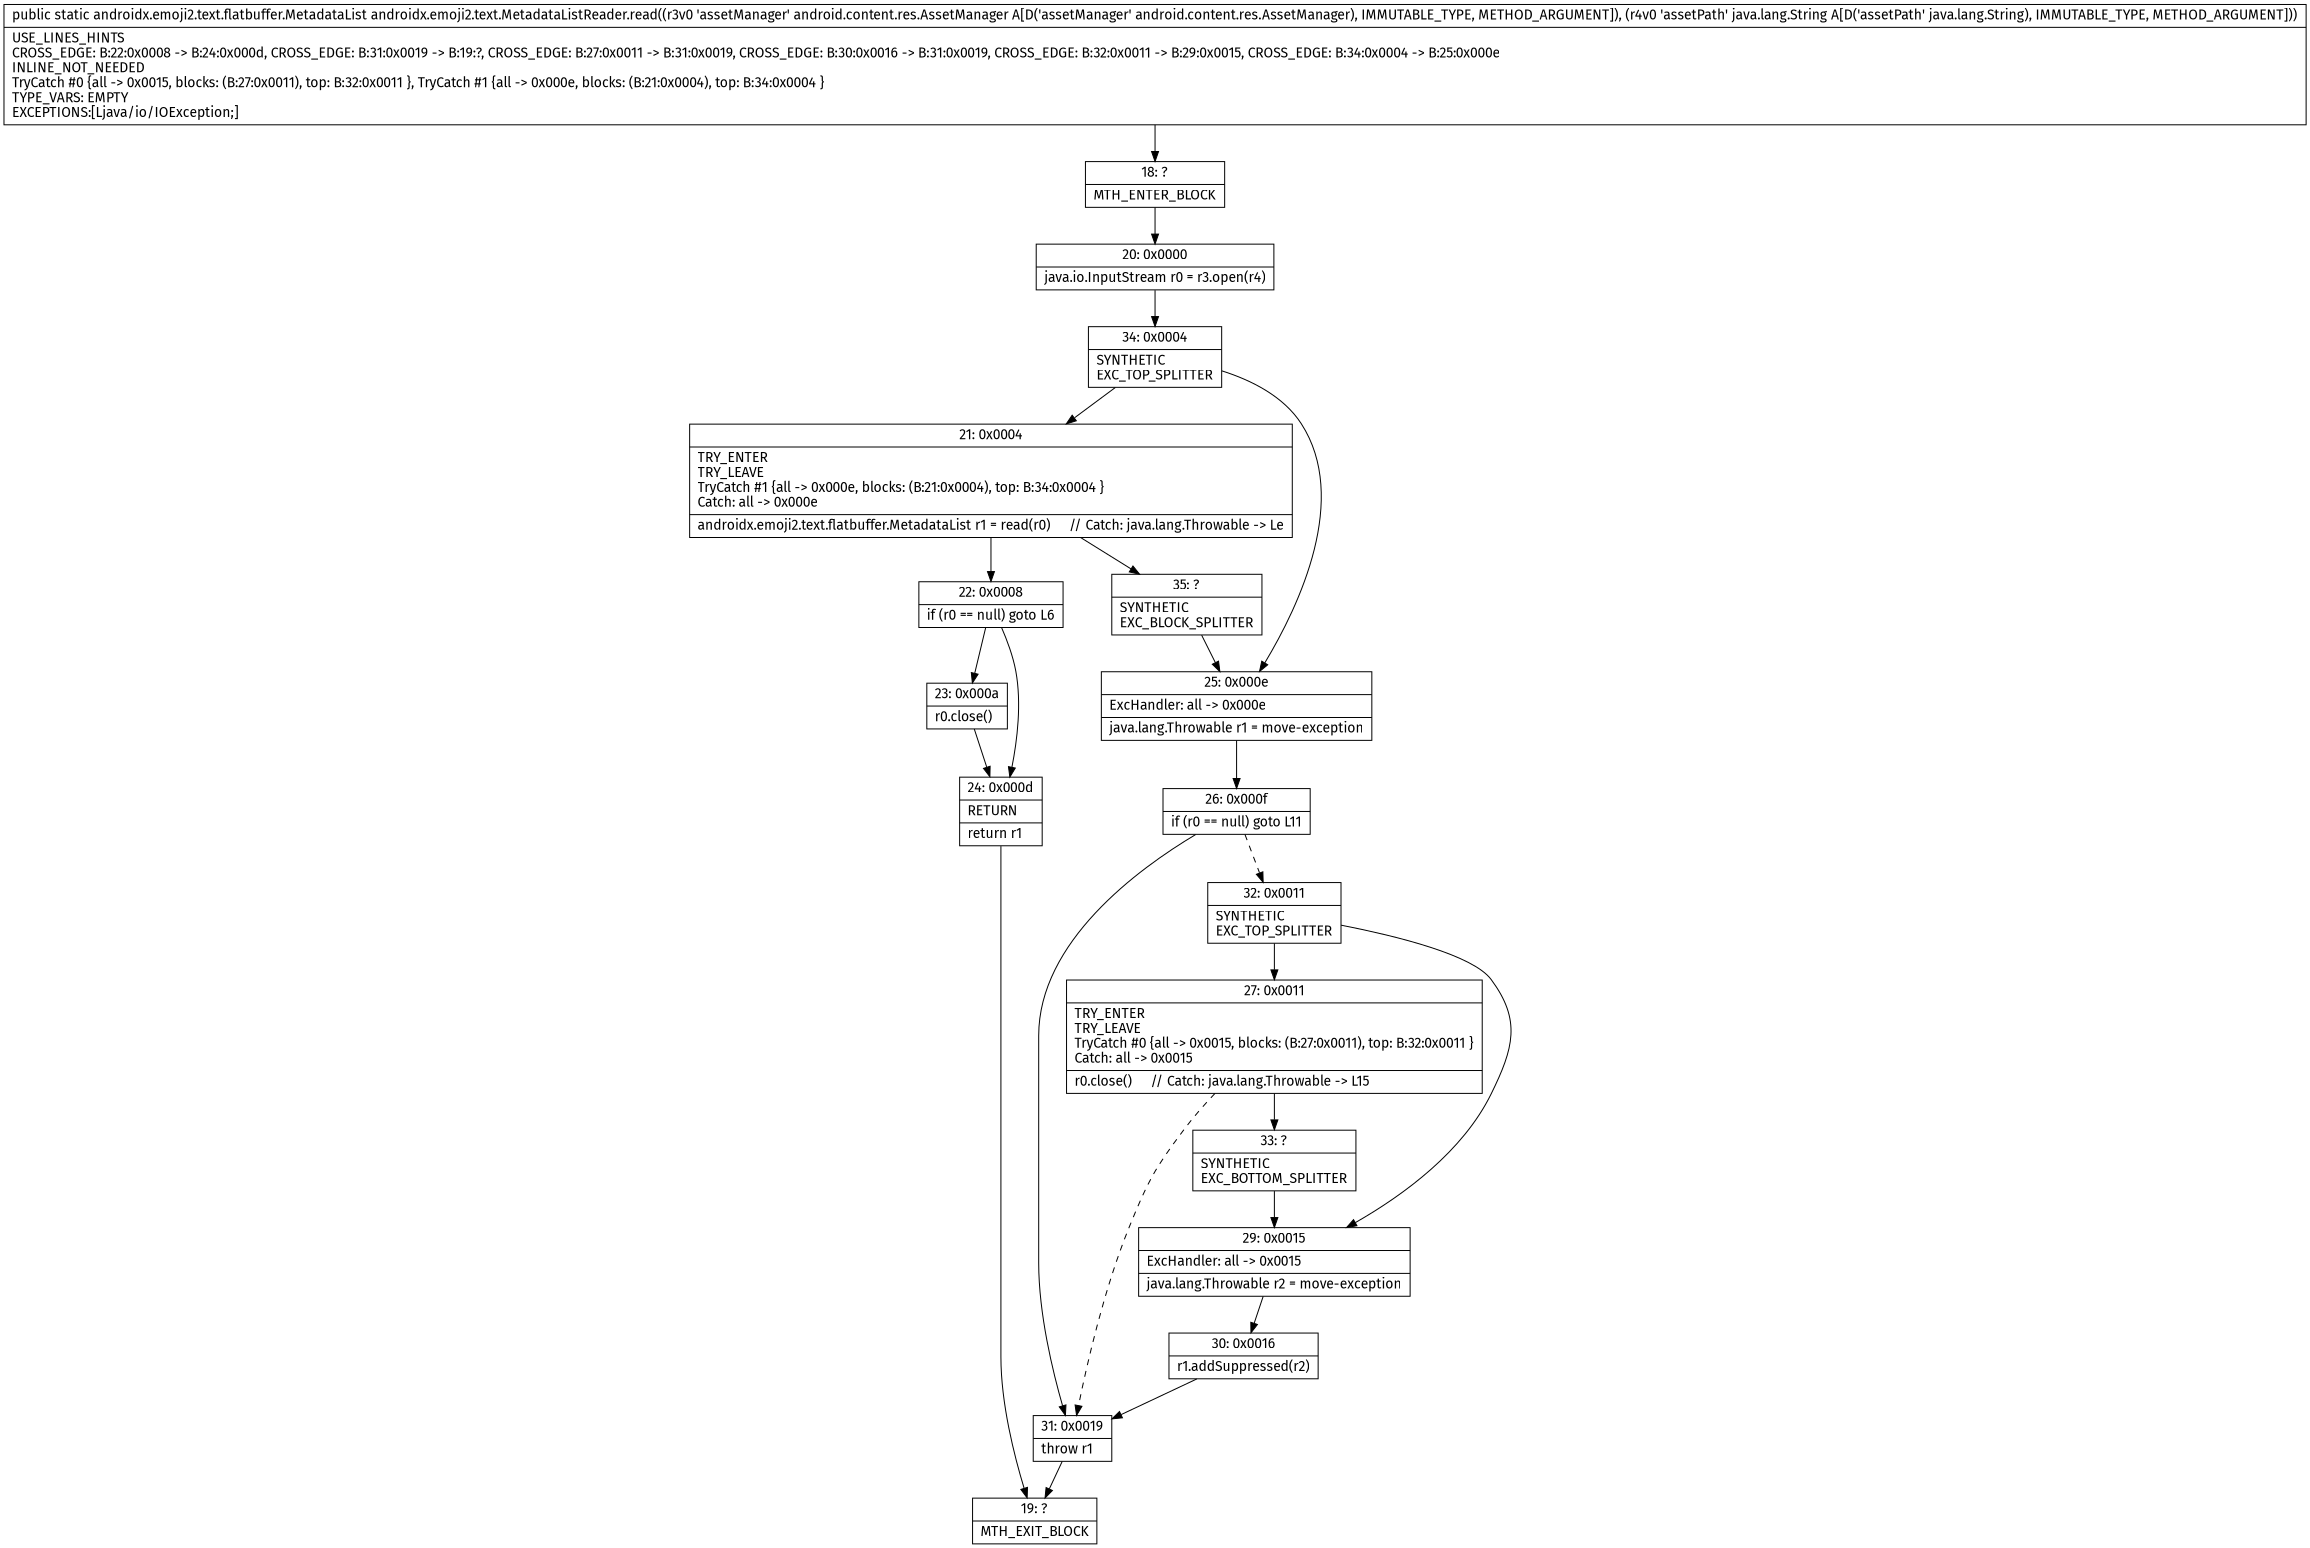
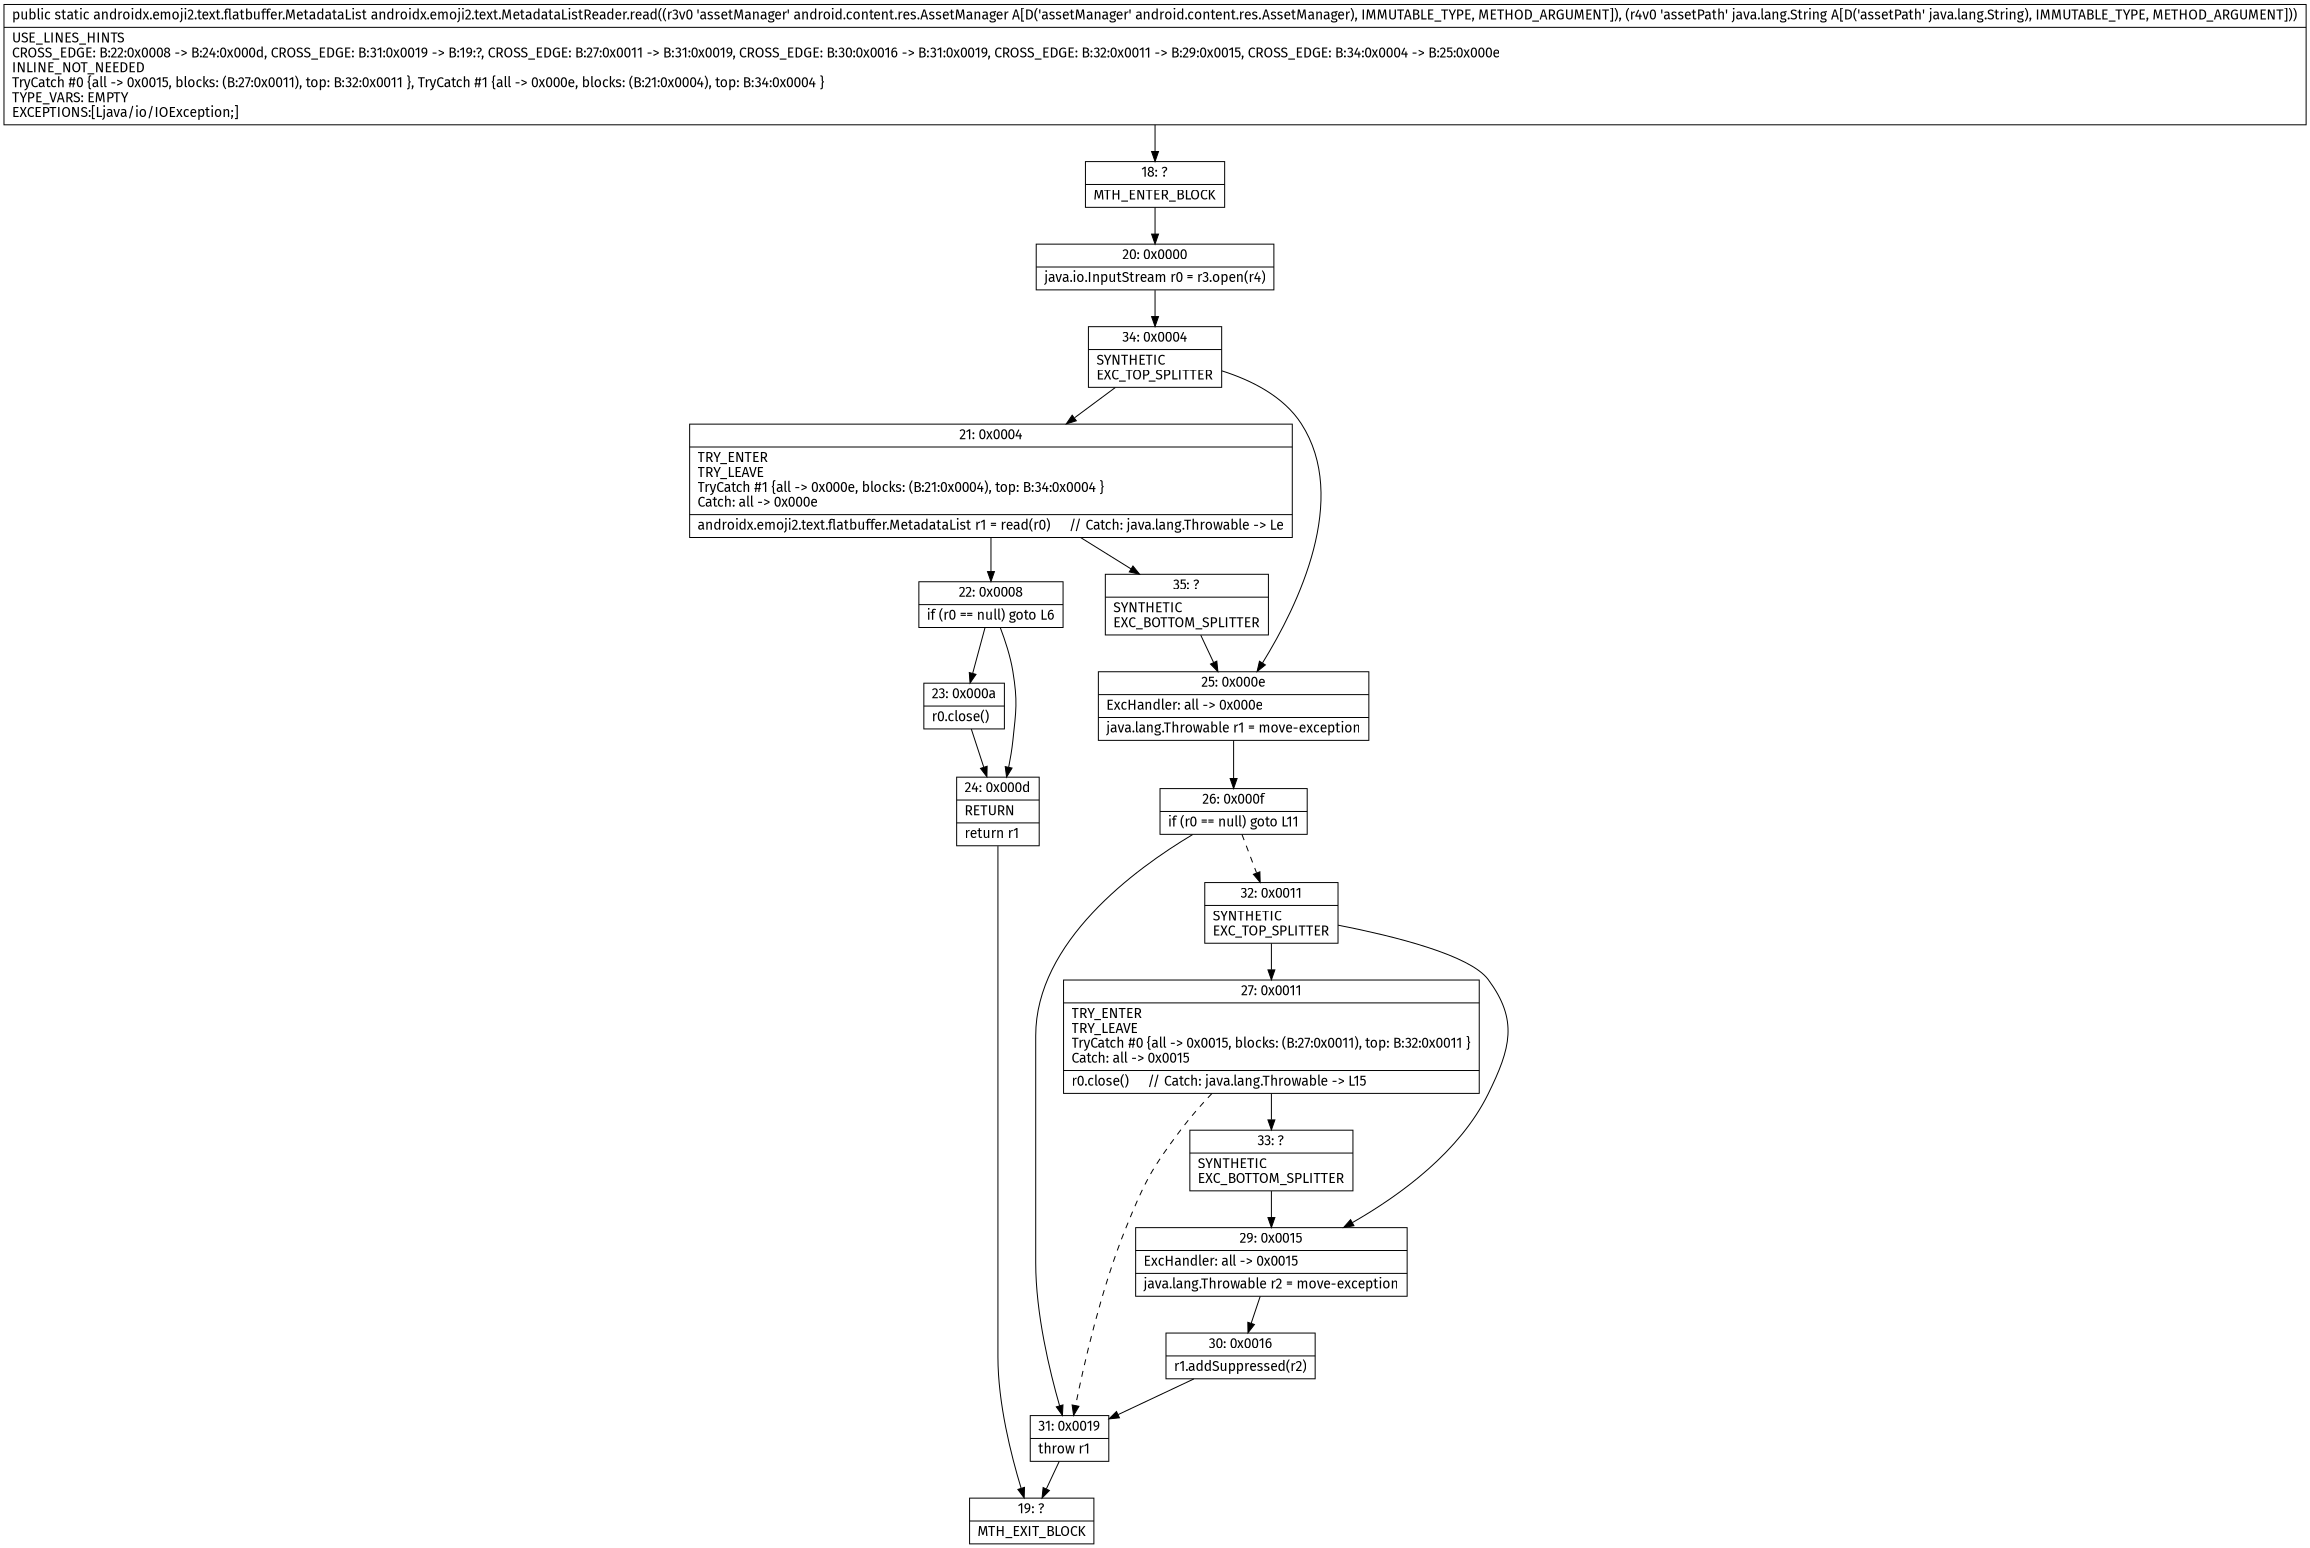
(1187, 623) -> (1187, 623)
